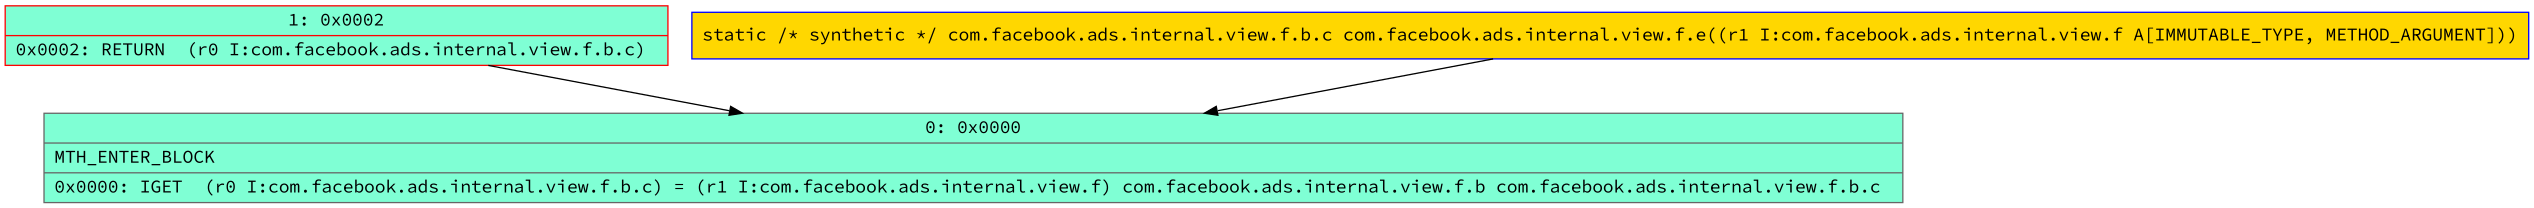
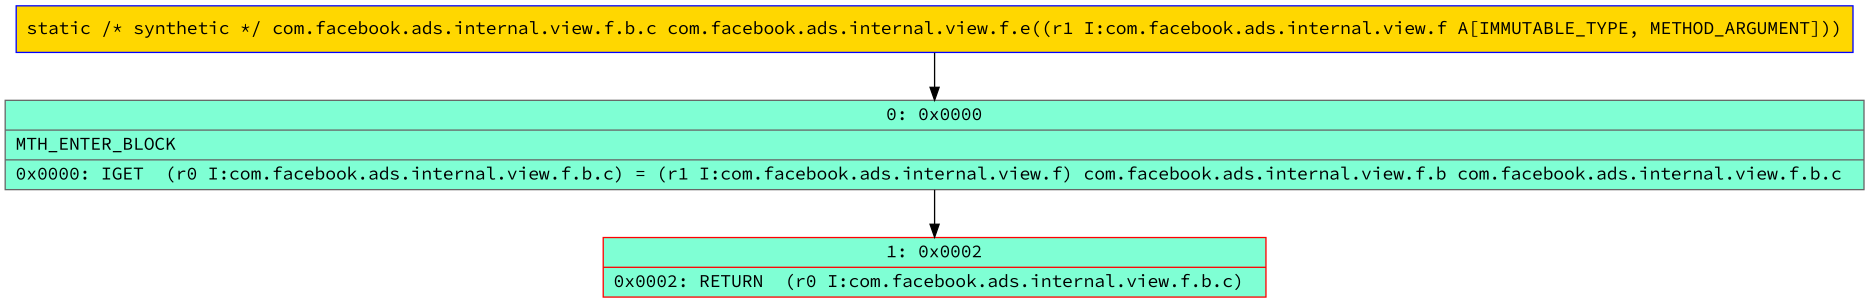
(609, 88) -> (935, 207)
